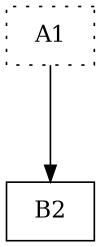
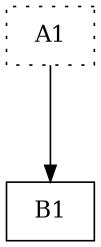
(50, 211) -> (50, 211)
